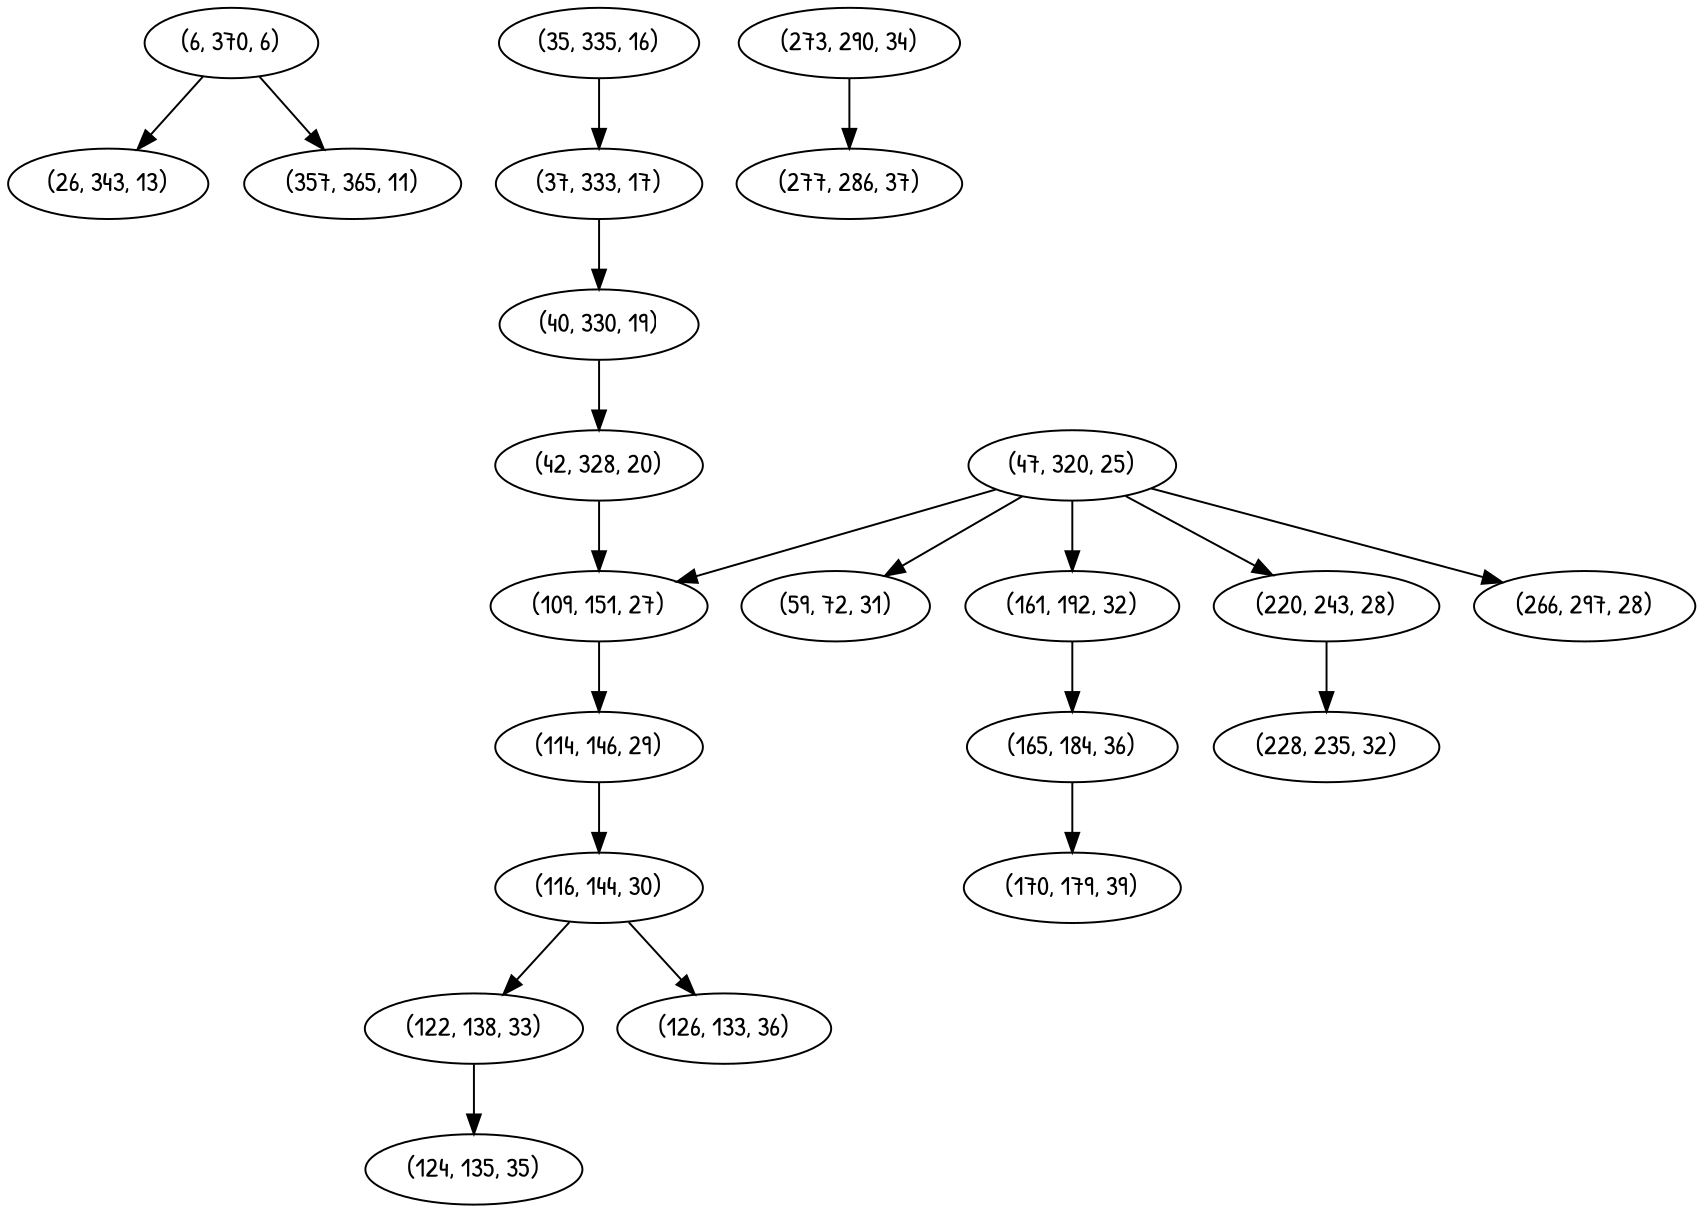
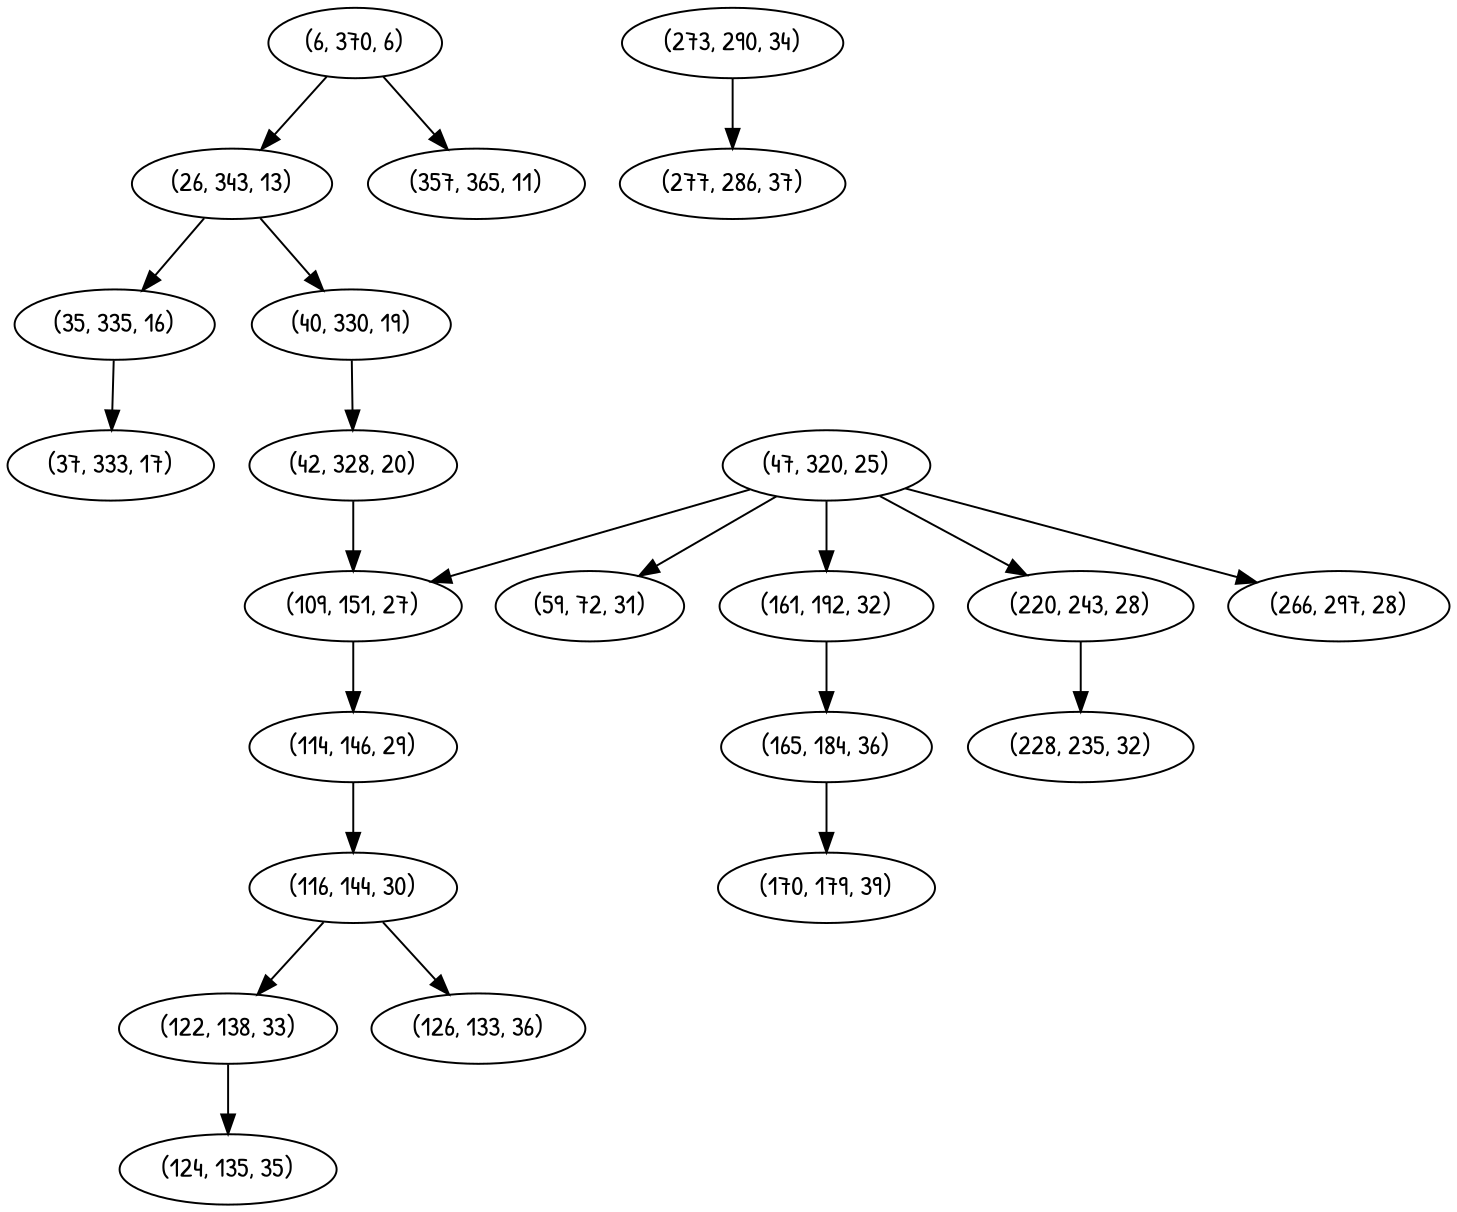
(599, 245) -> (285, 247)
none -> (180, 247)
